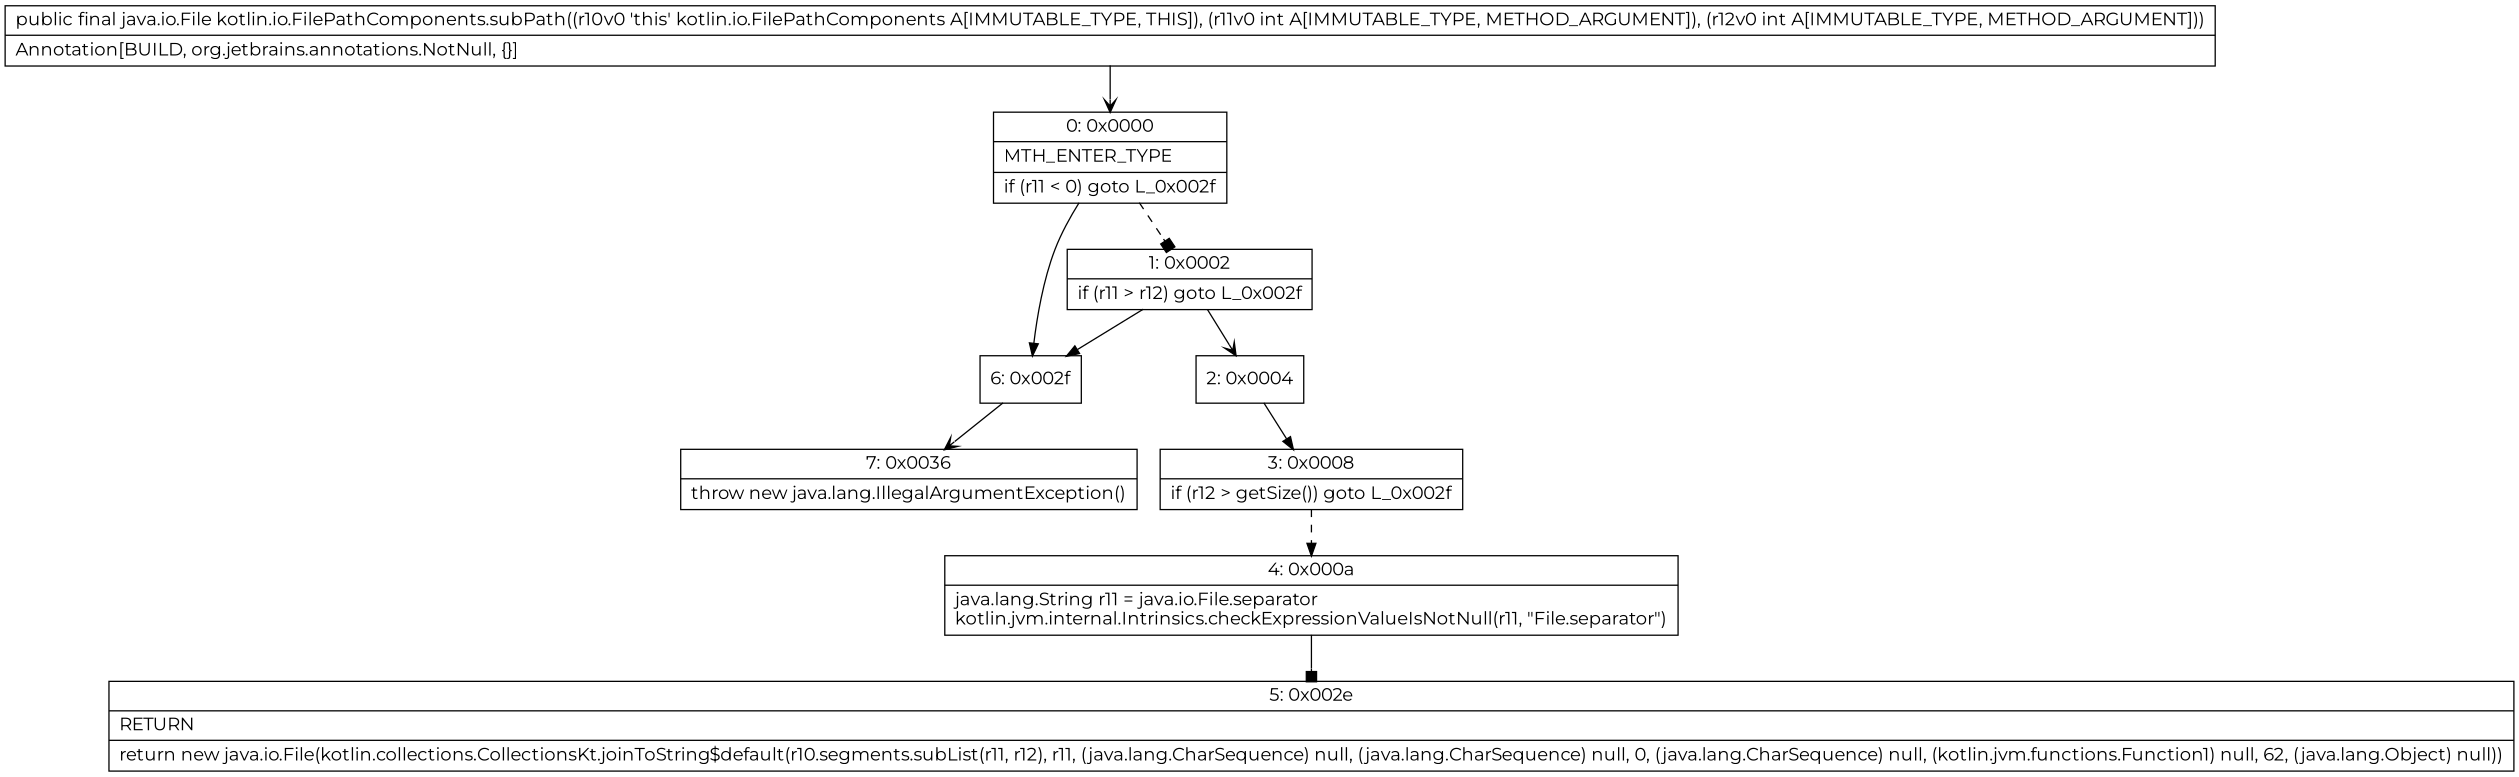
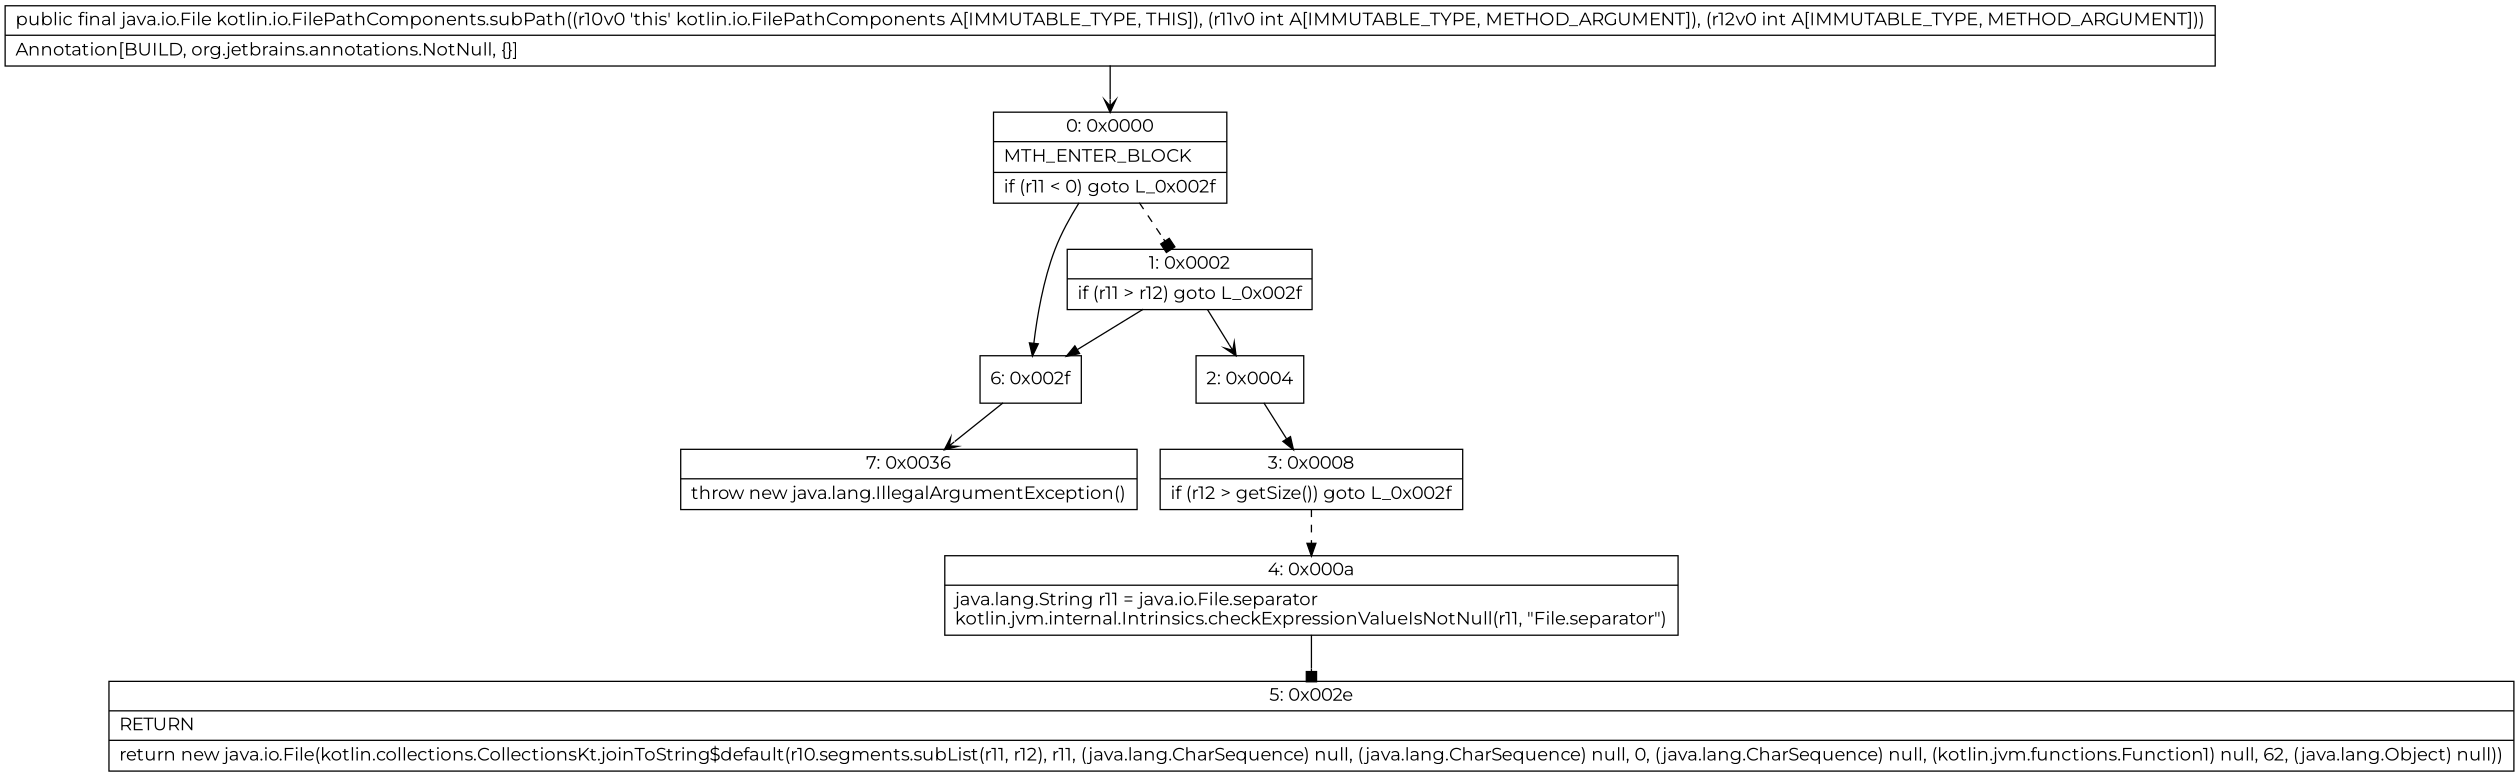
(1088, 156) -> (1098, 156)
